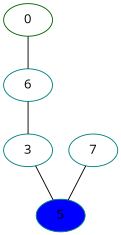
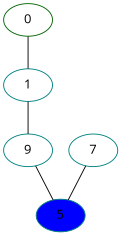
(28, 85) -> (28, 85)
(28, 150) -> (28, 150)
